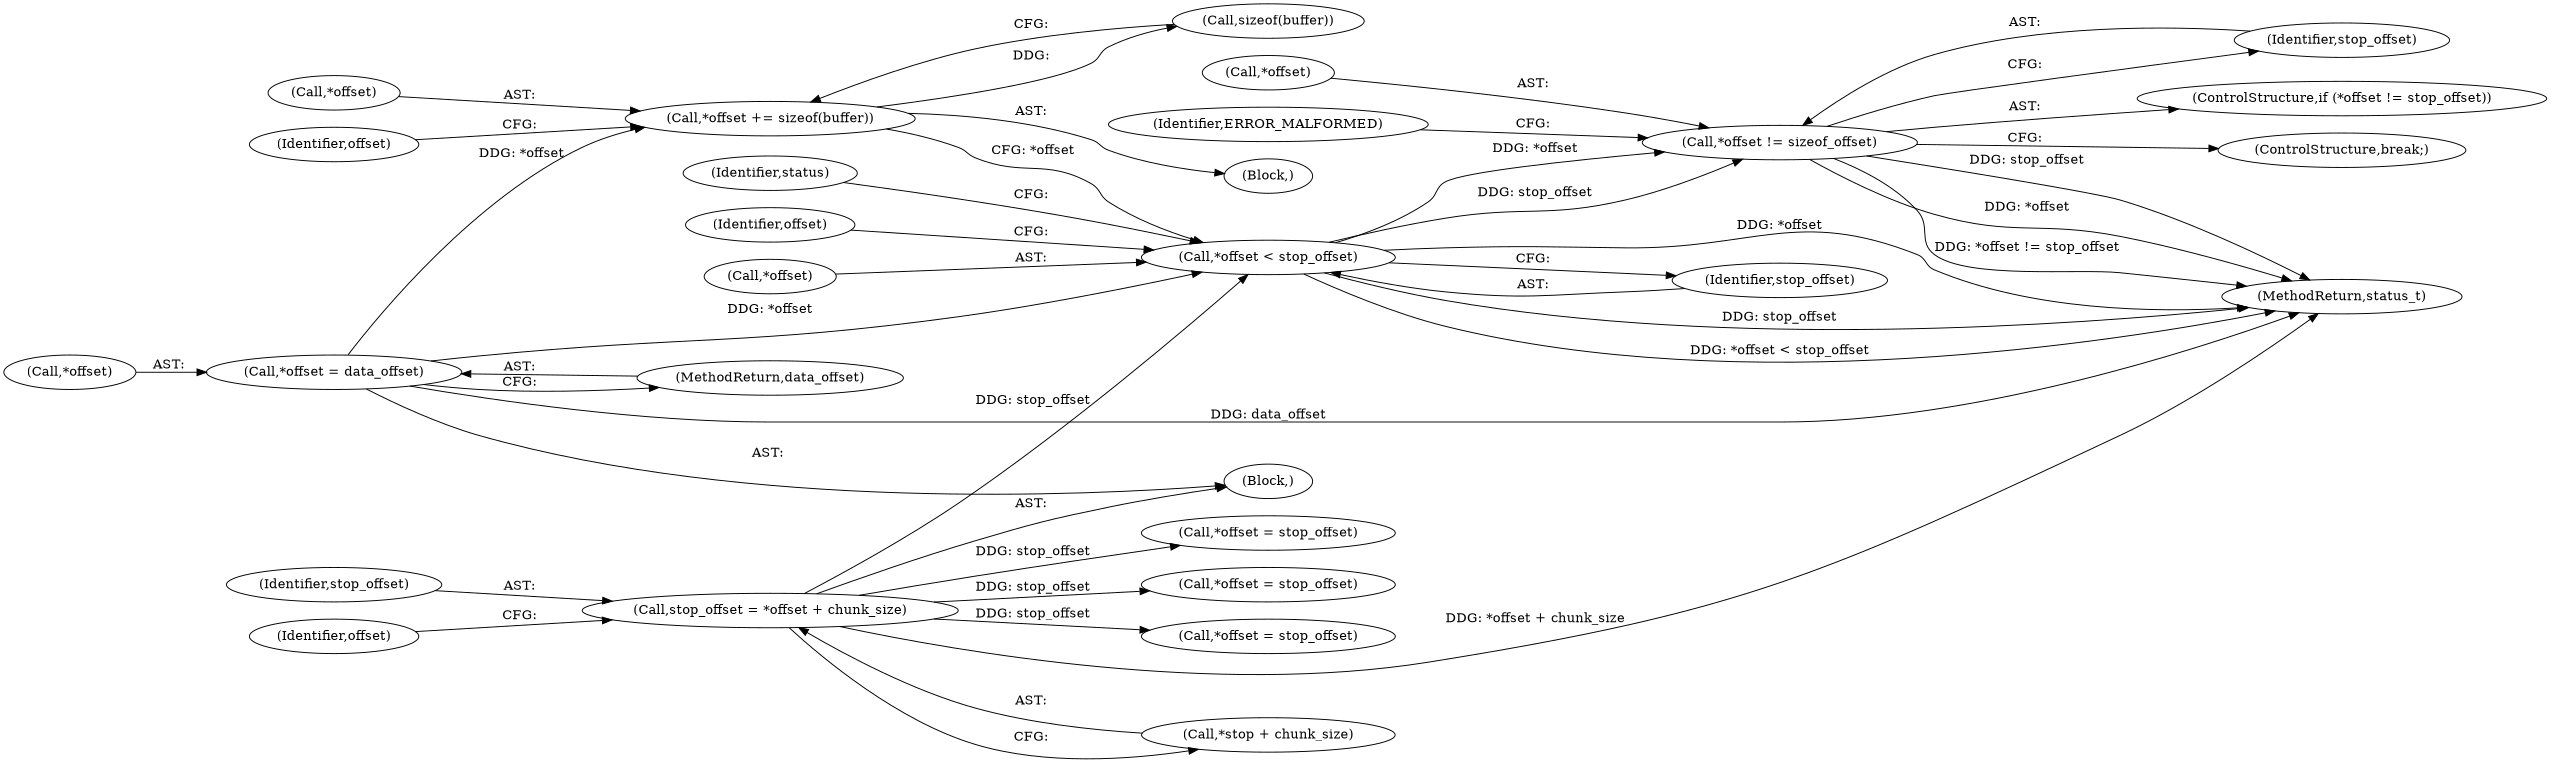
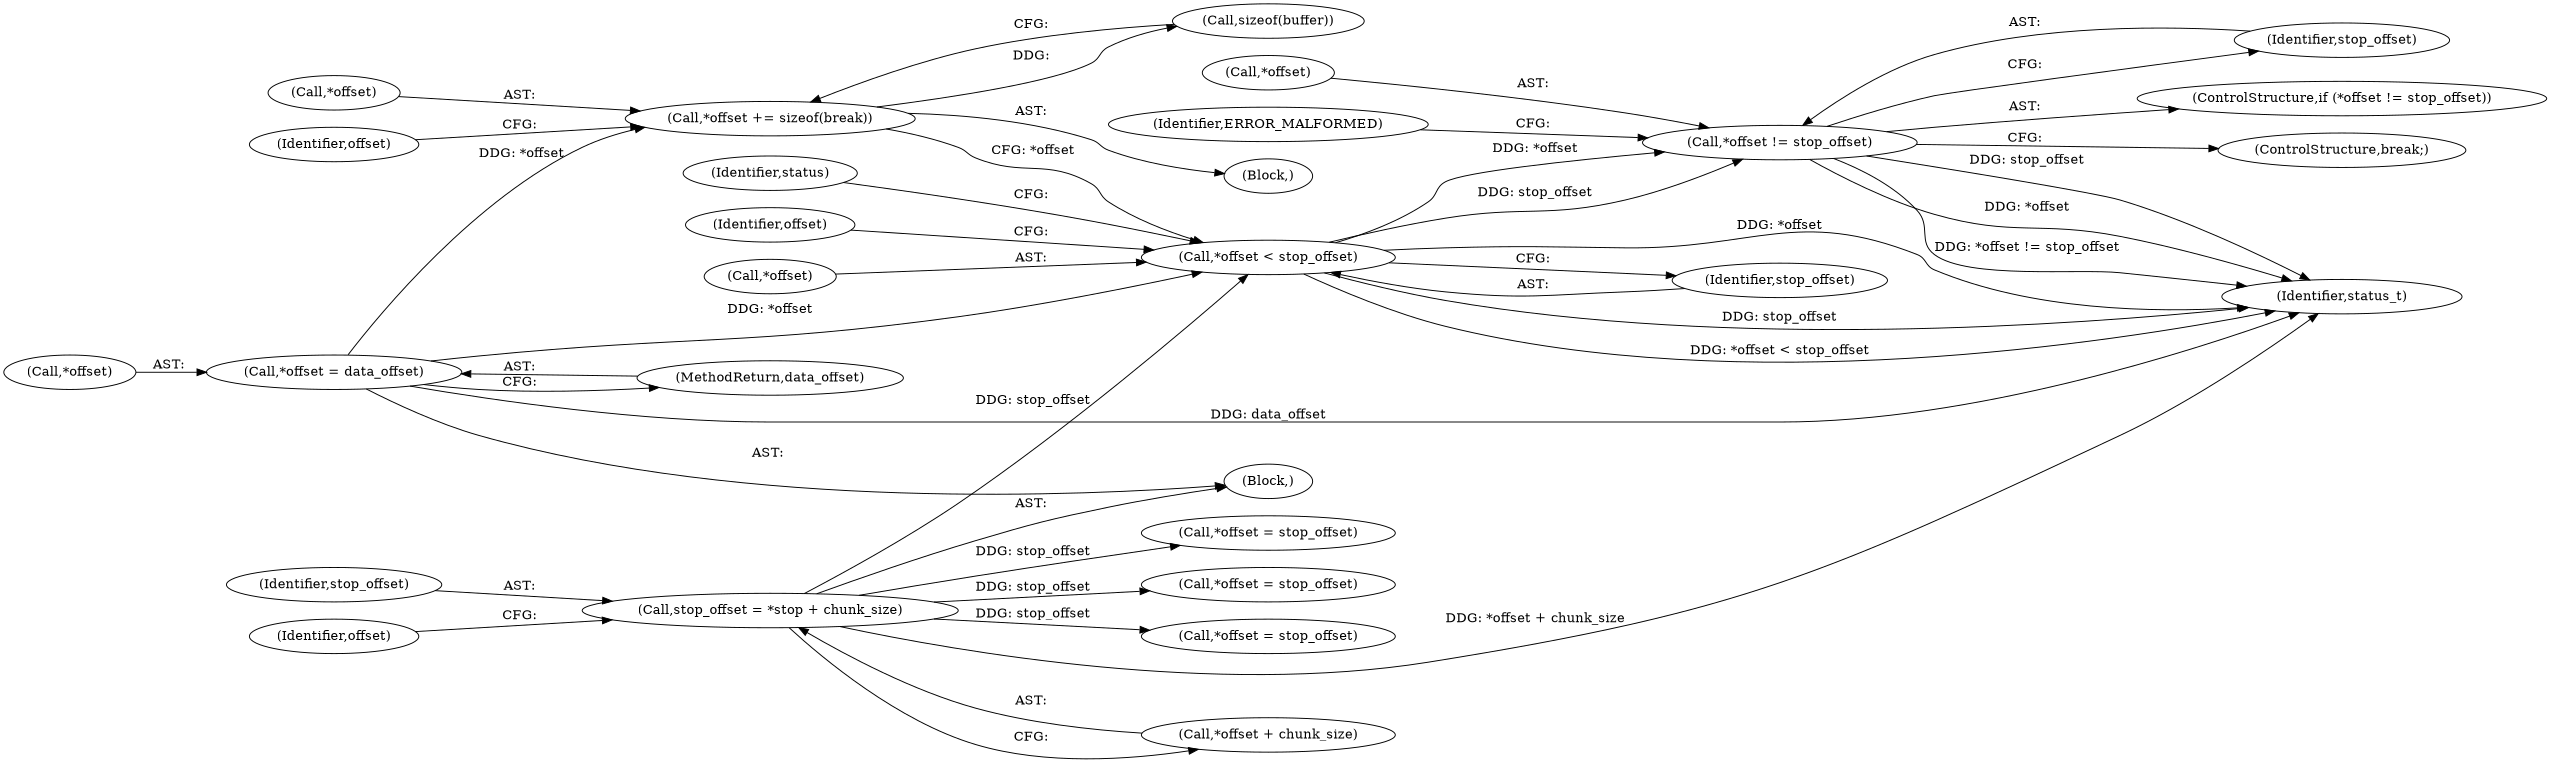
(770, 119) -> (770, 119)
(1780, 143) -> (1780, 143)
(2342, 297) -> (2342, 297)
(770, 611) -> (770, 611)
(1268, 735) -> (1268, 735)
